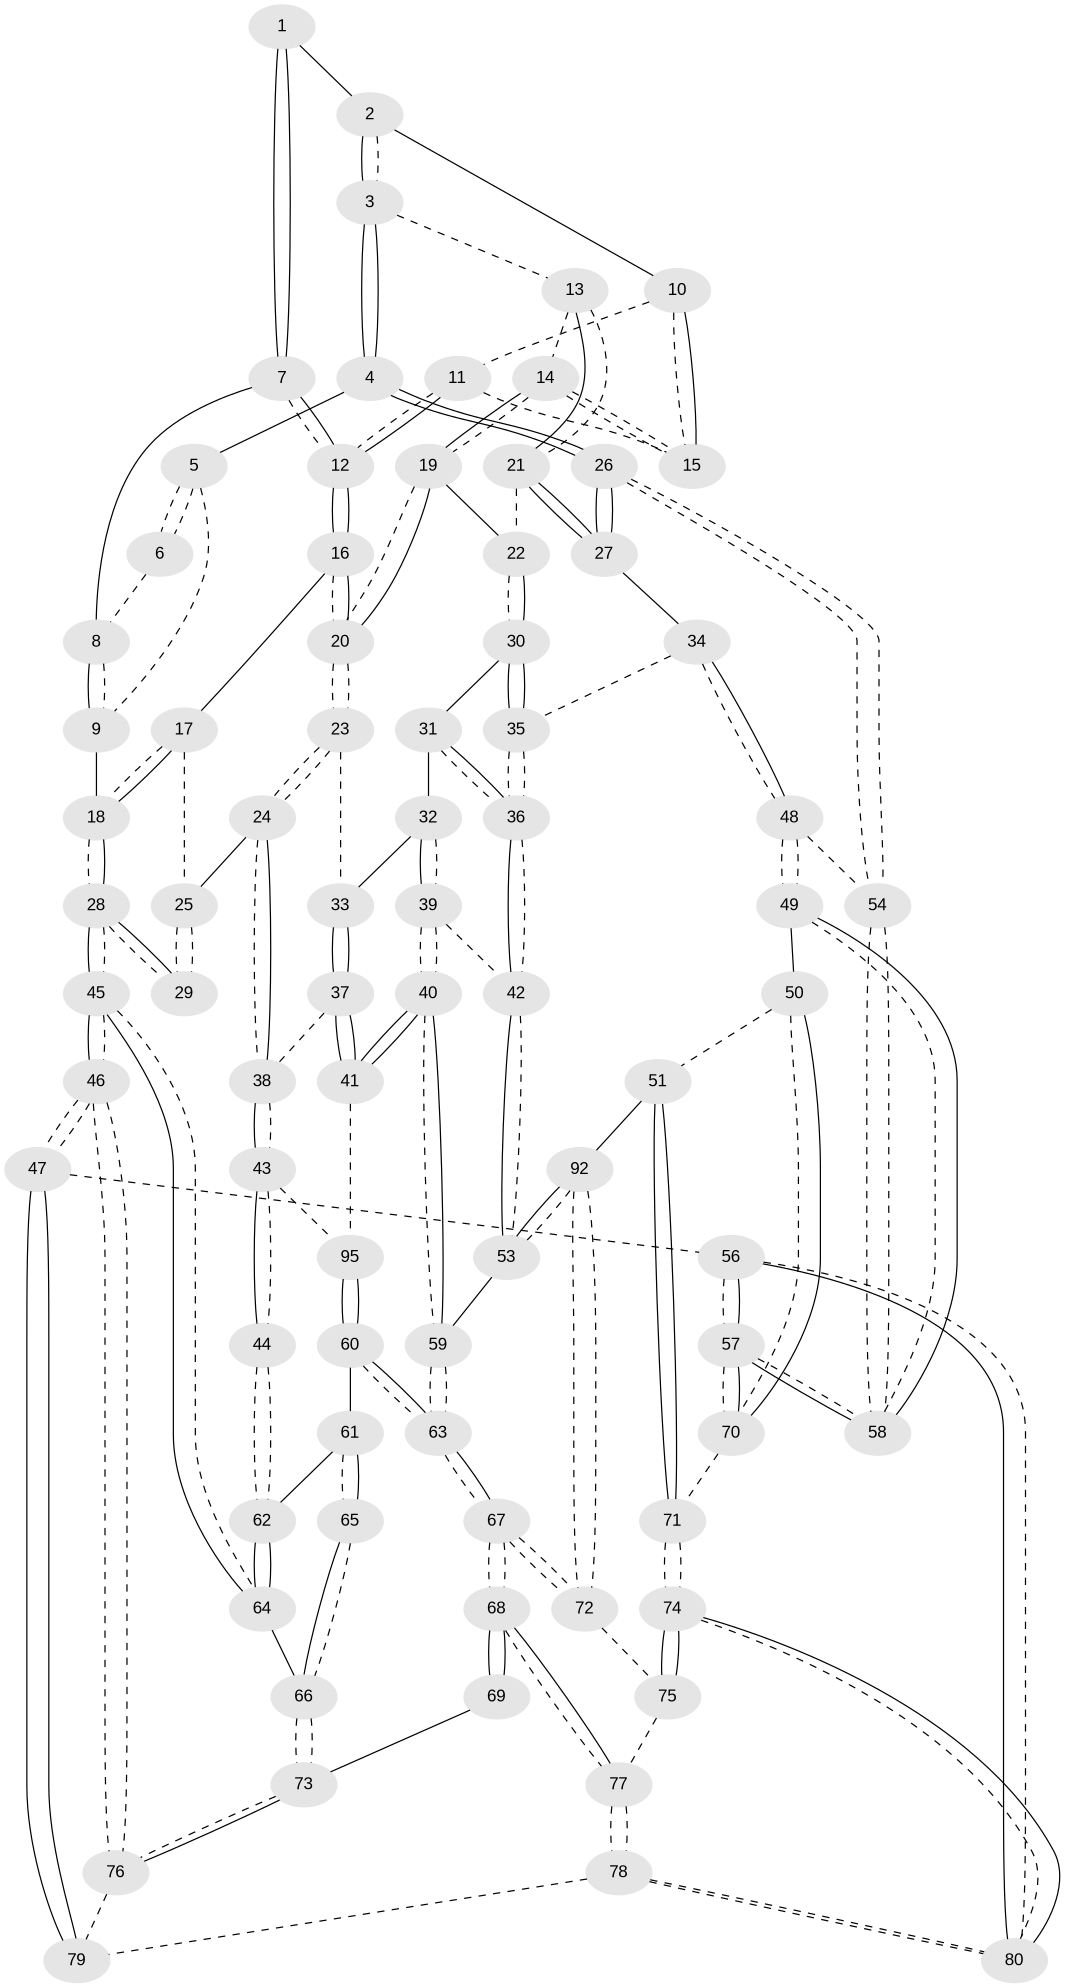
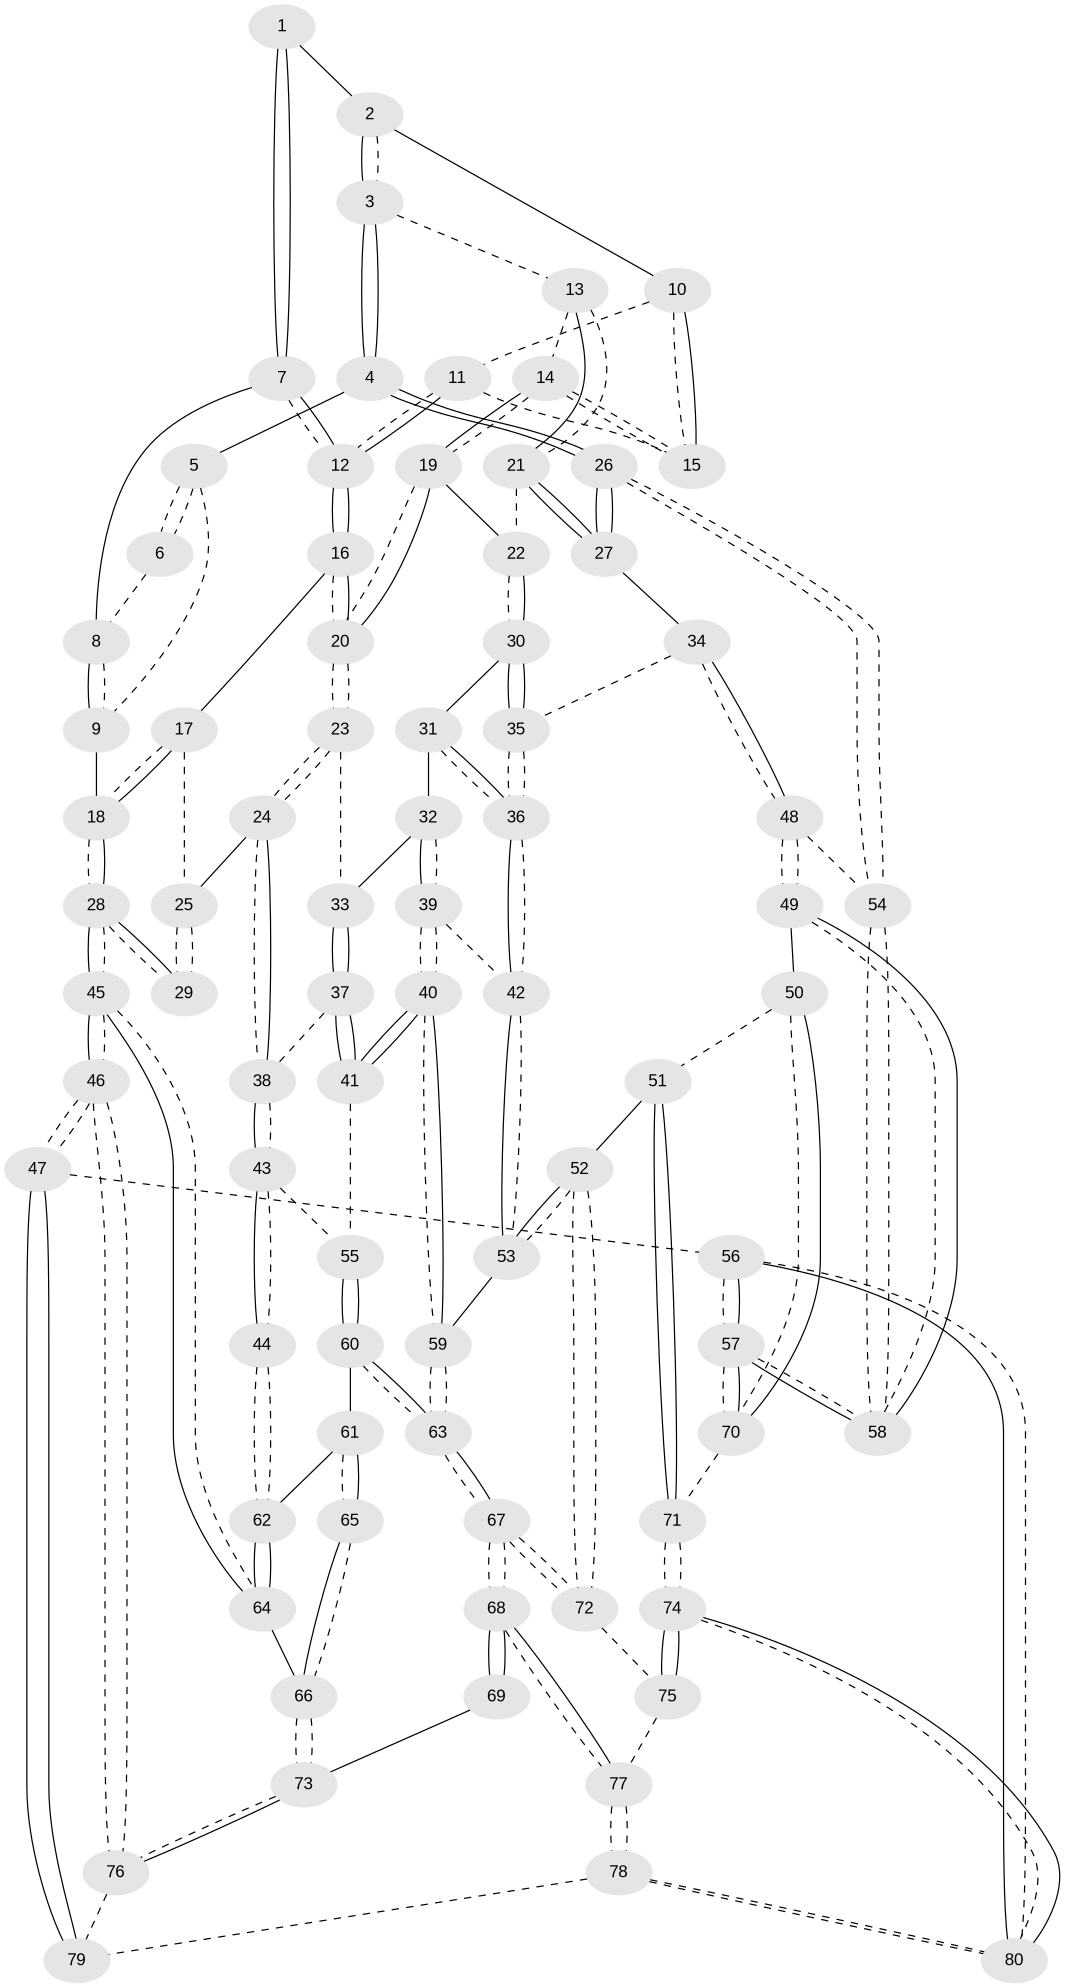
(580, 1170) -> (580, 1170)
(350, 1257) -> (350, 1257)
